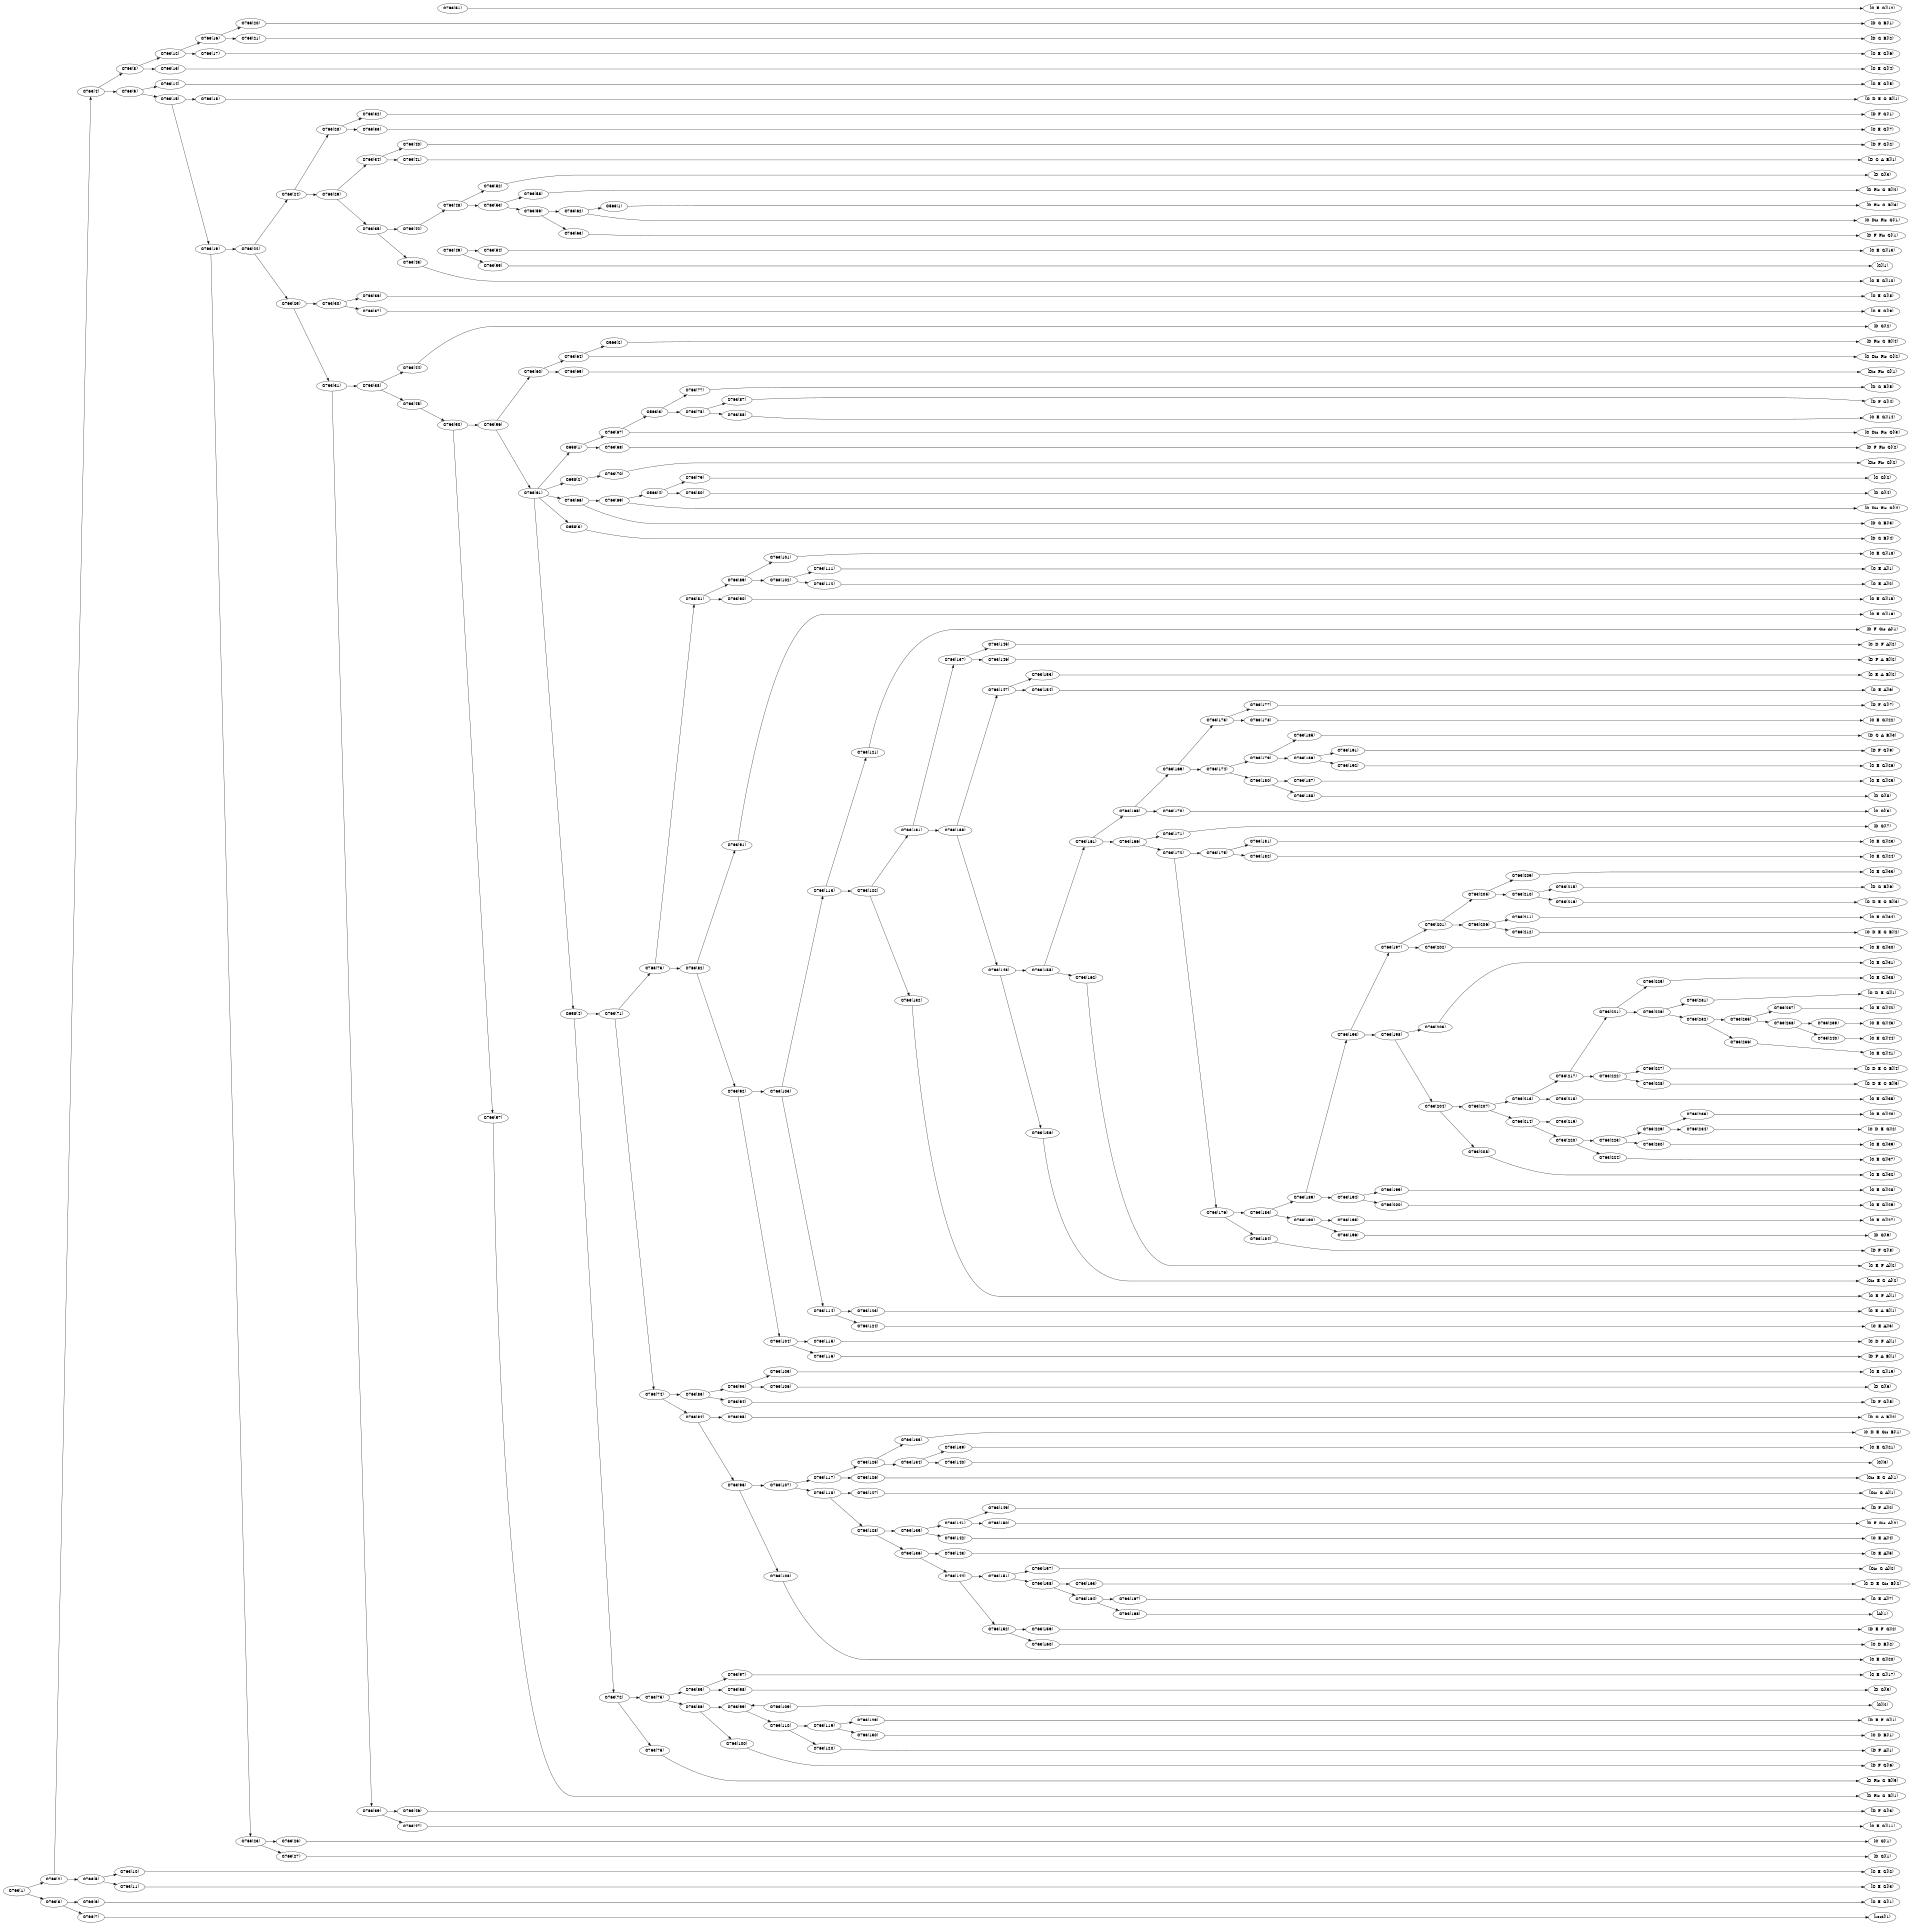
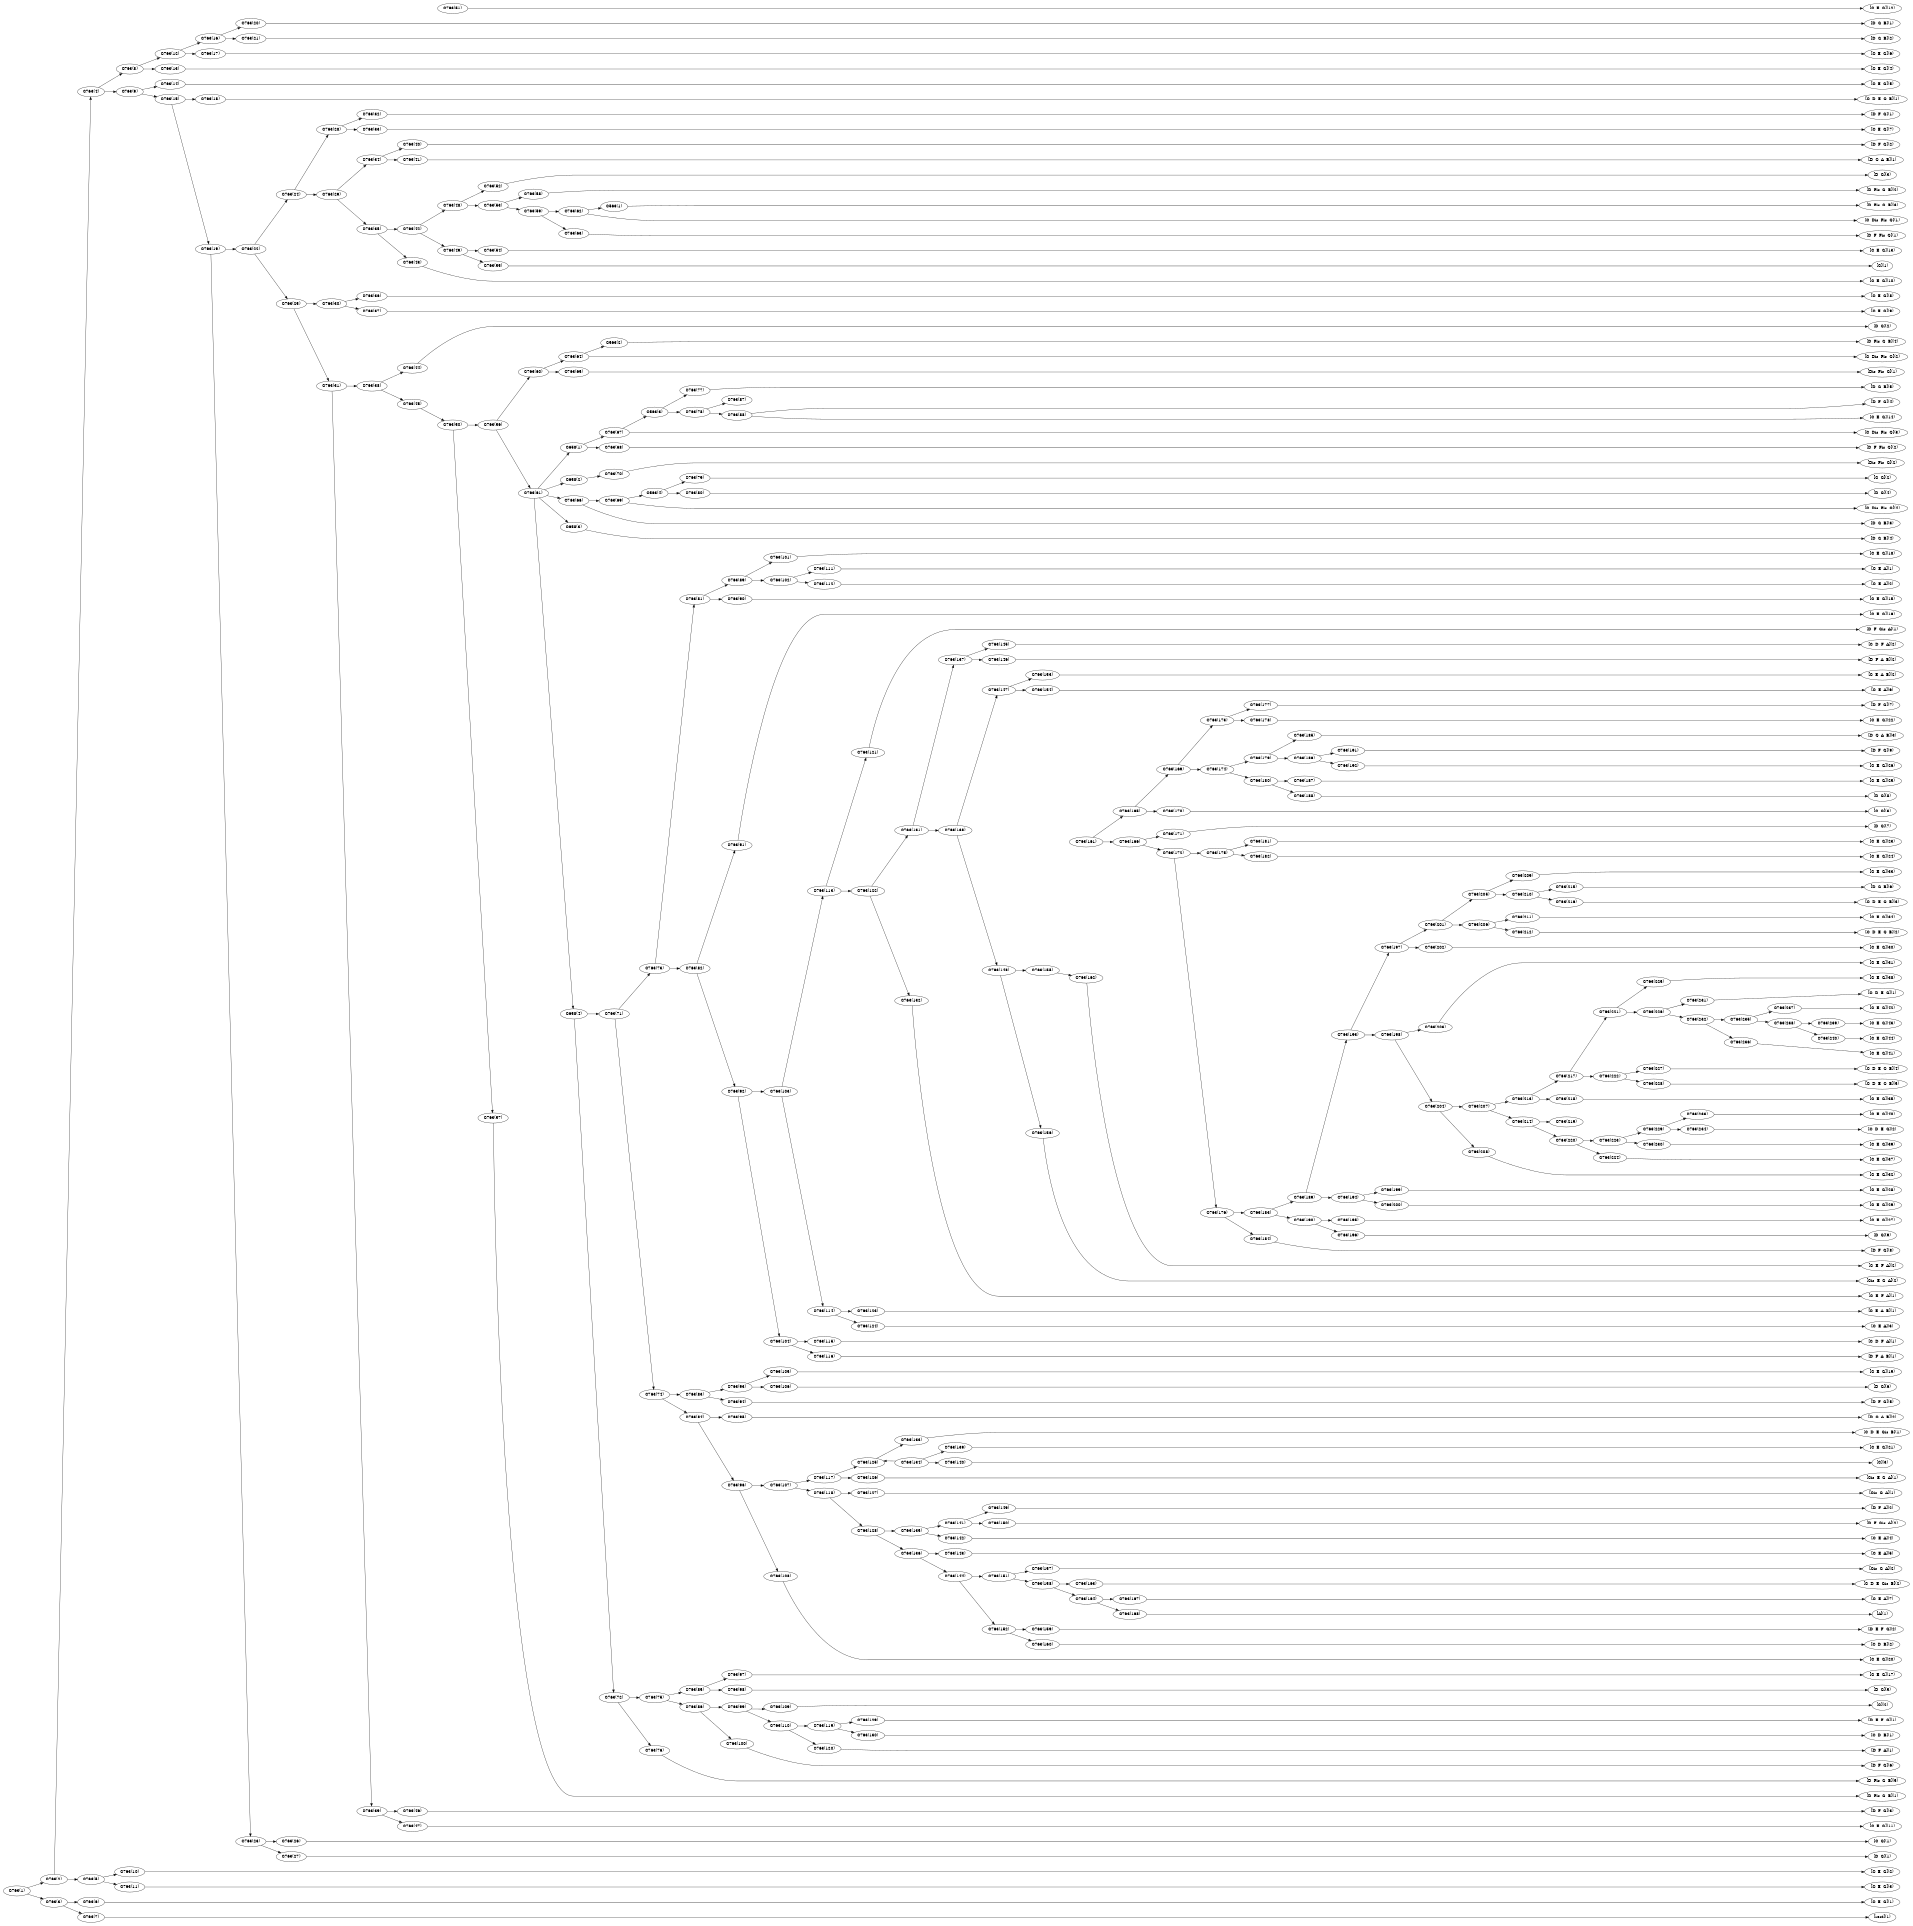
none -> (431, 239)
(1307, 398) -> (1307, 408)
(1064, 908) -> none
(888, 1465) -> (891, 1461)
(759, 1705) -> (757, 1709)
